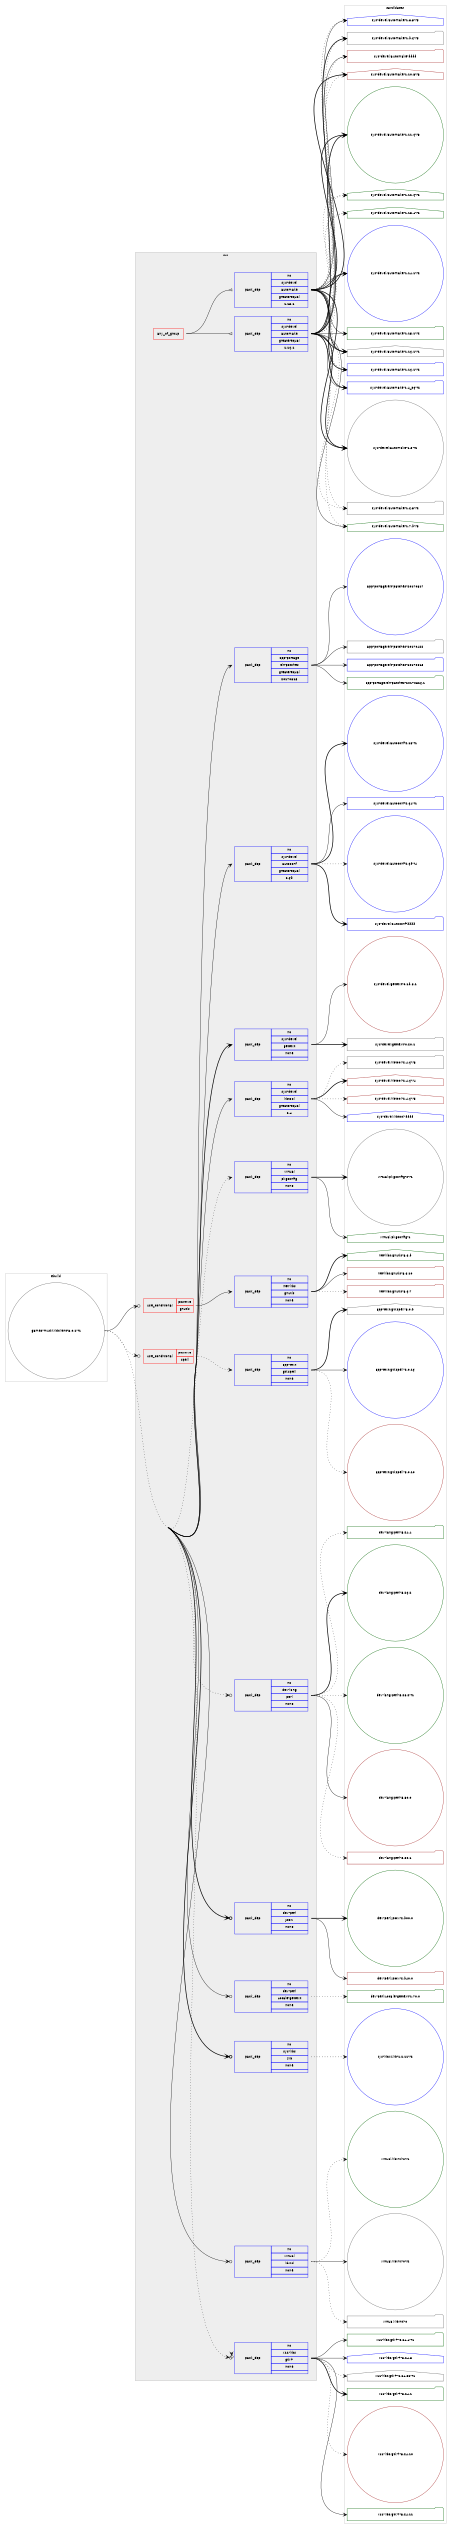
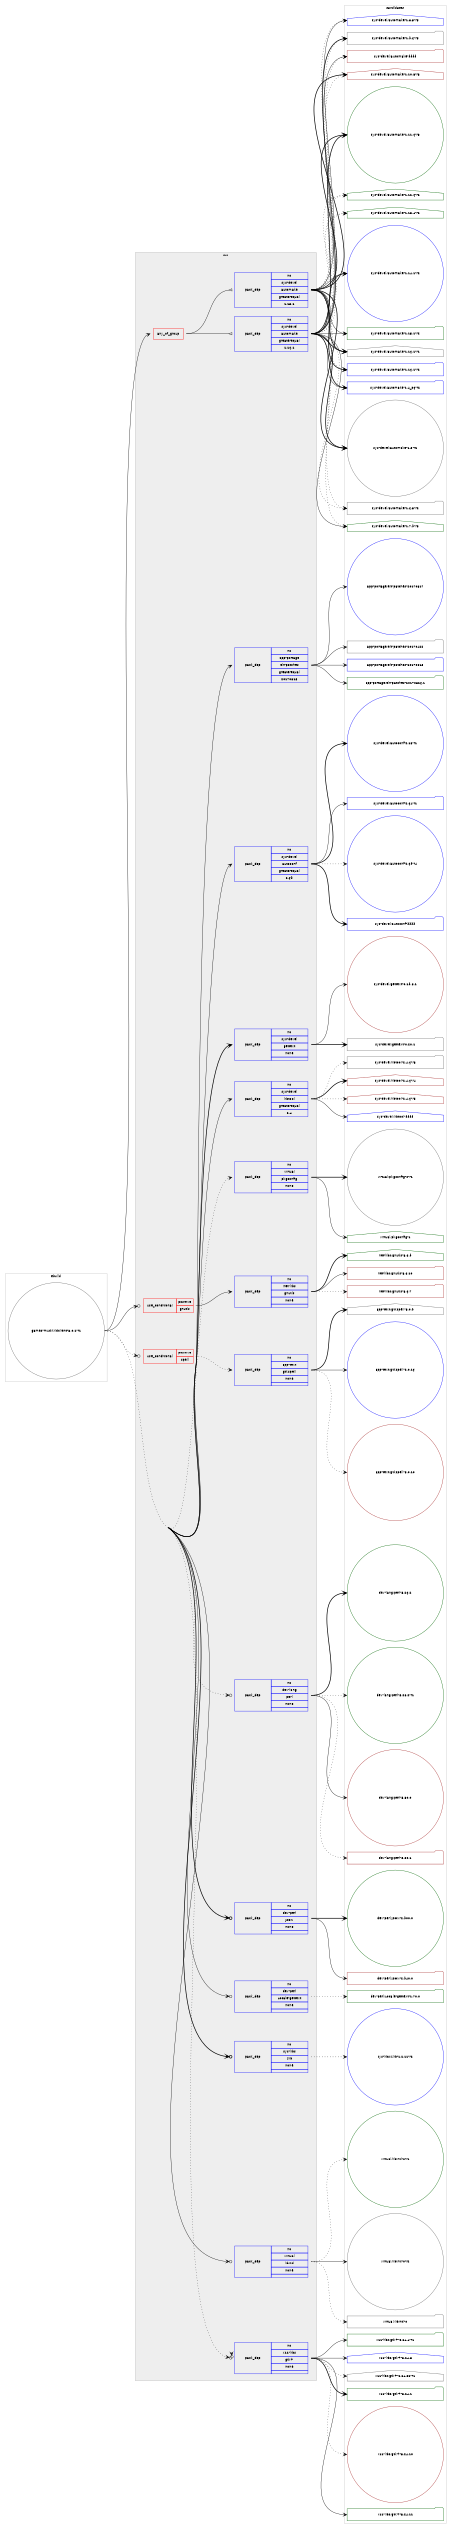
none -> (127, 833)
(395, 1533) -> none
